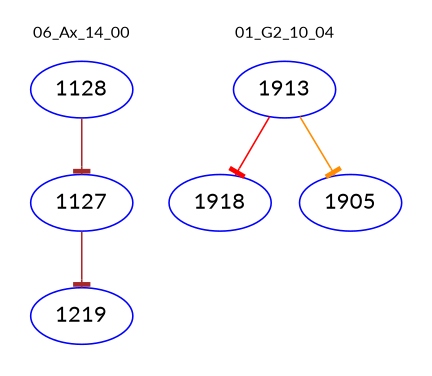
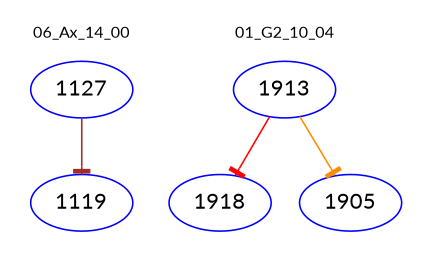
(82, 90) -> none
(82, 316) -> (82, 203)
